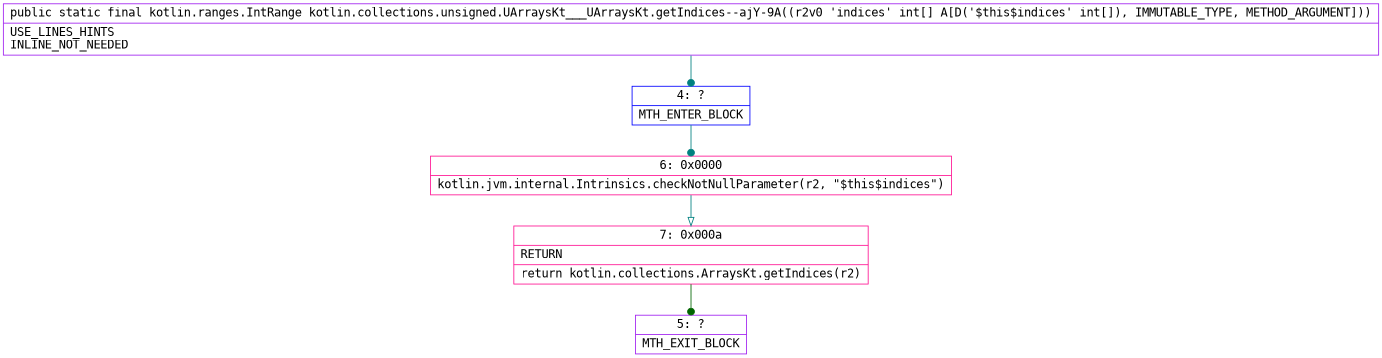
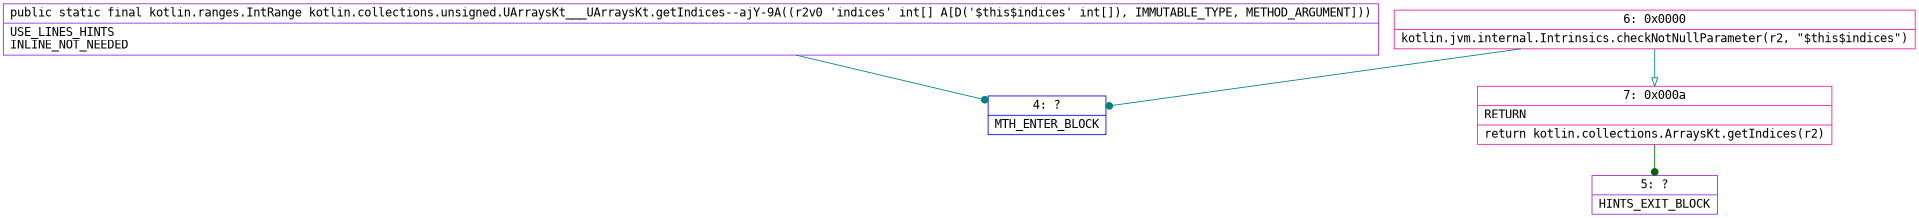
(691, 137) -> (1317, 77)
(691, 344) -> (1655, 204)
